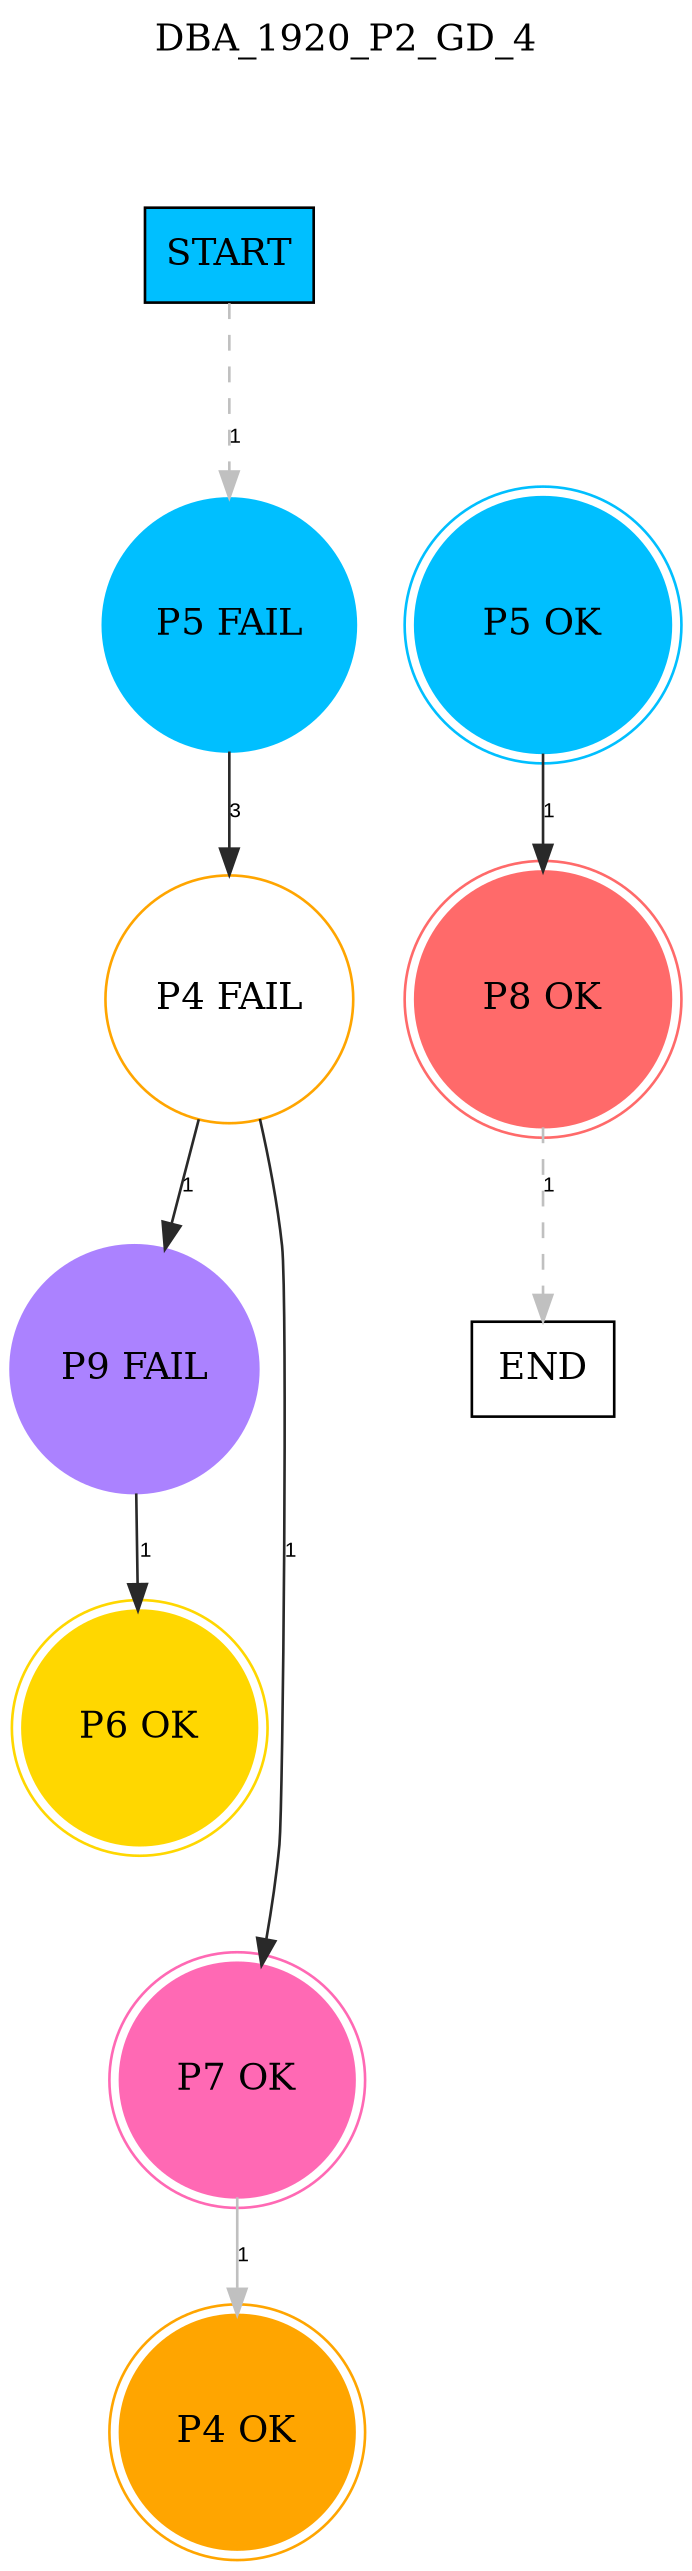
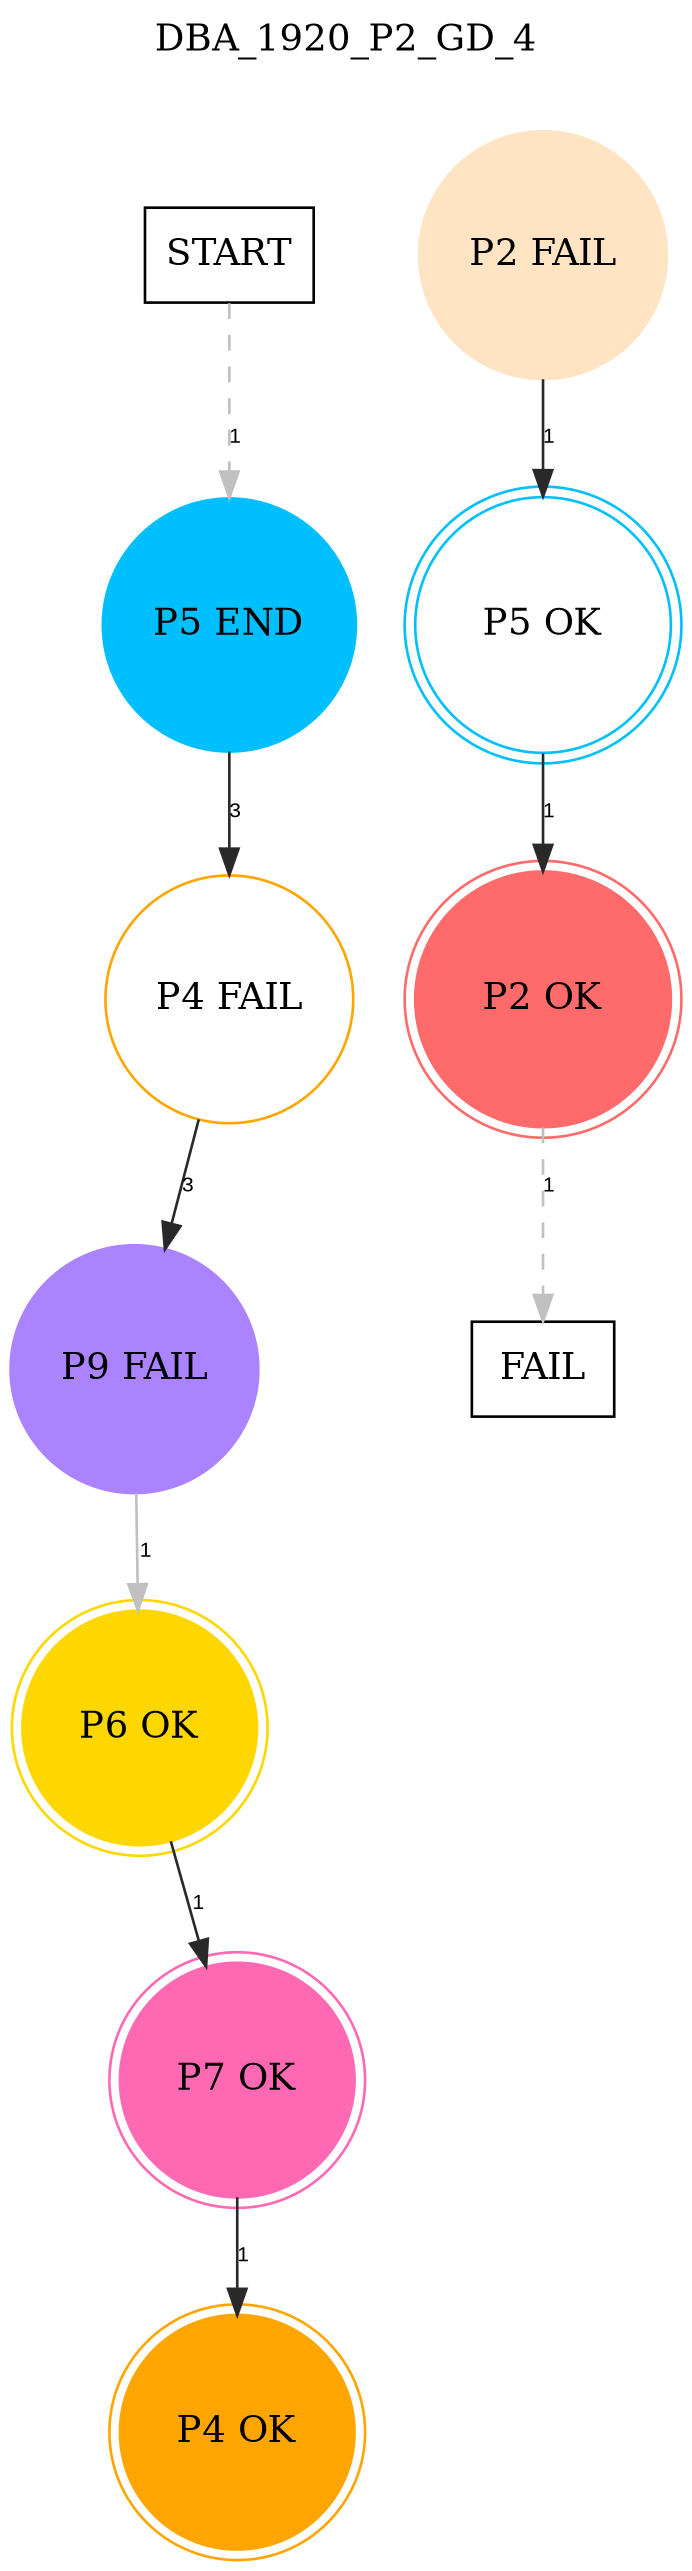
(229, 255) -> (229, 255)
none -> (543, 255)
(229, 625) -> (229, 625)
(543, 625) -> (543, 625)
(543, 999) -> (543, 999)
(188, 1186) -> (188, 1186)
(543, 1369) -> (543, 1369)
(284, 1528) -> (185, 1891)
(137, 1539) -> (137, 1539)
(237, 2243) -> (237, 2243)
